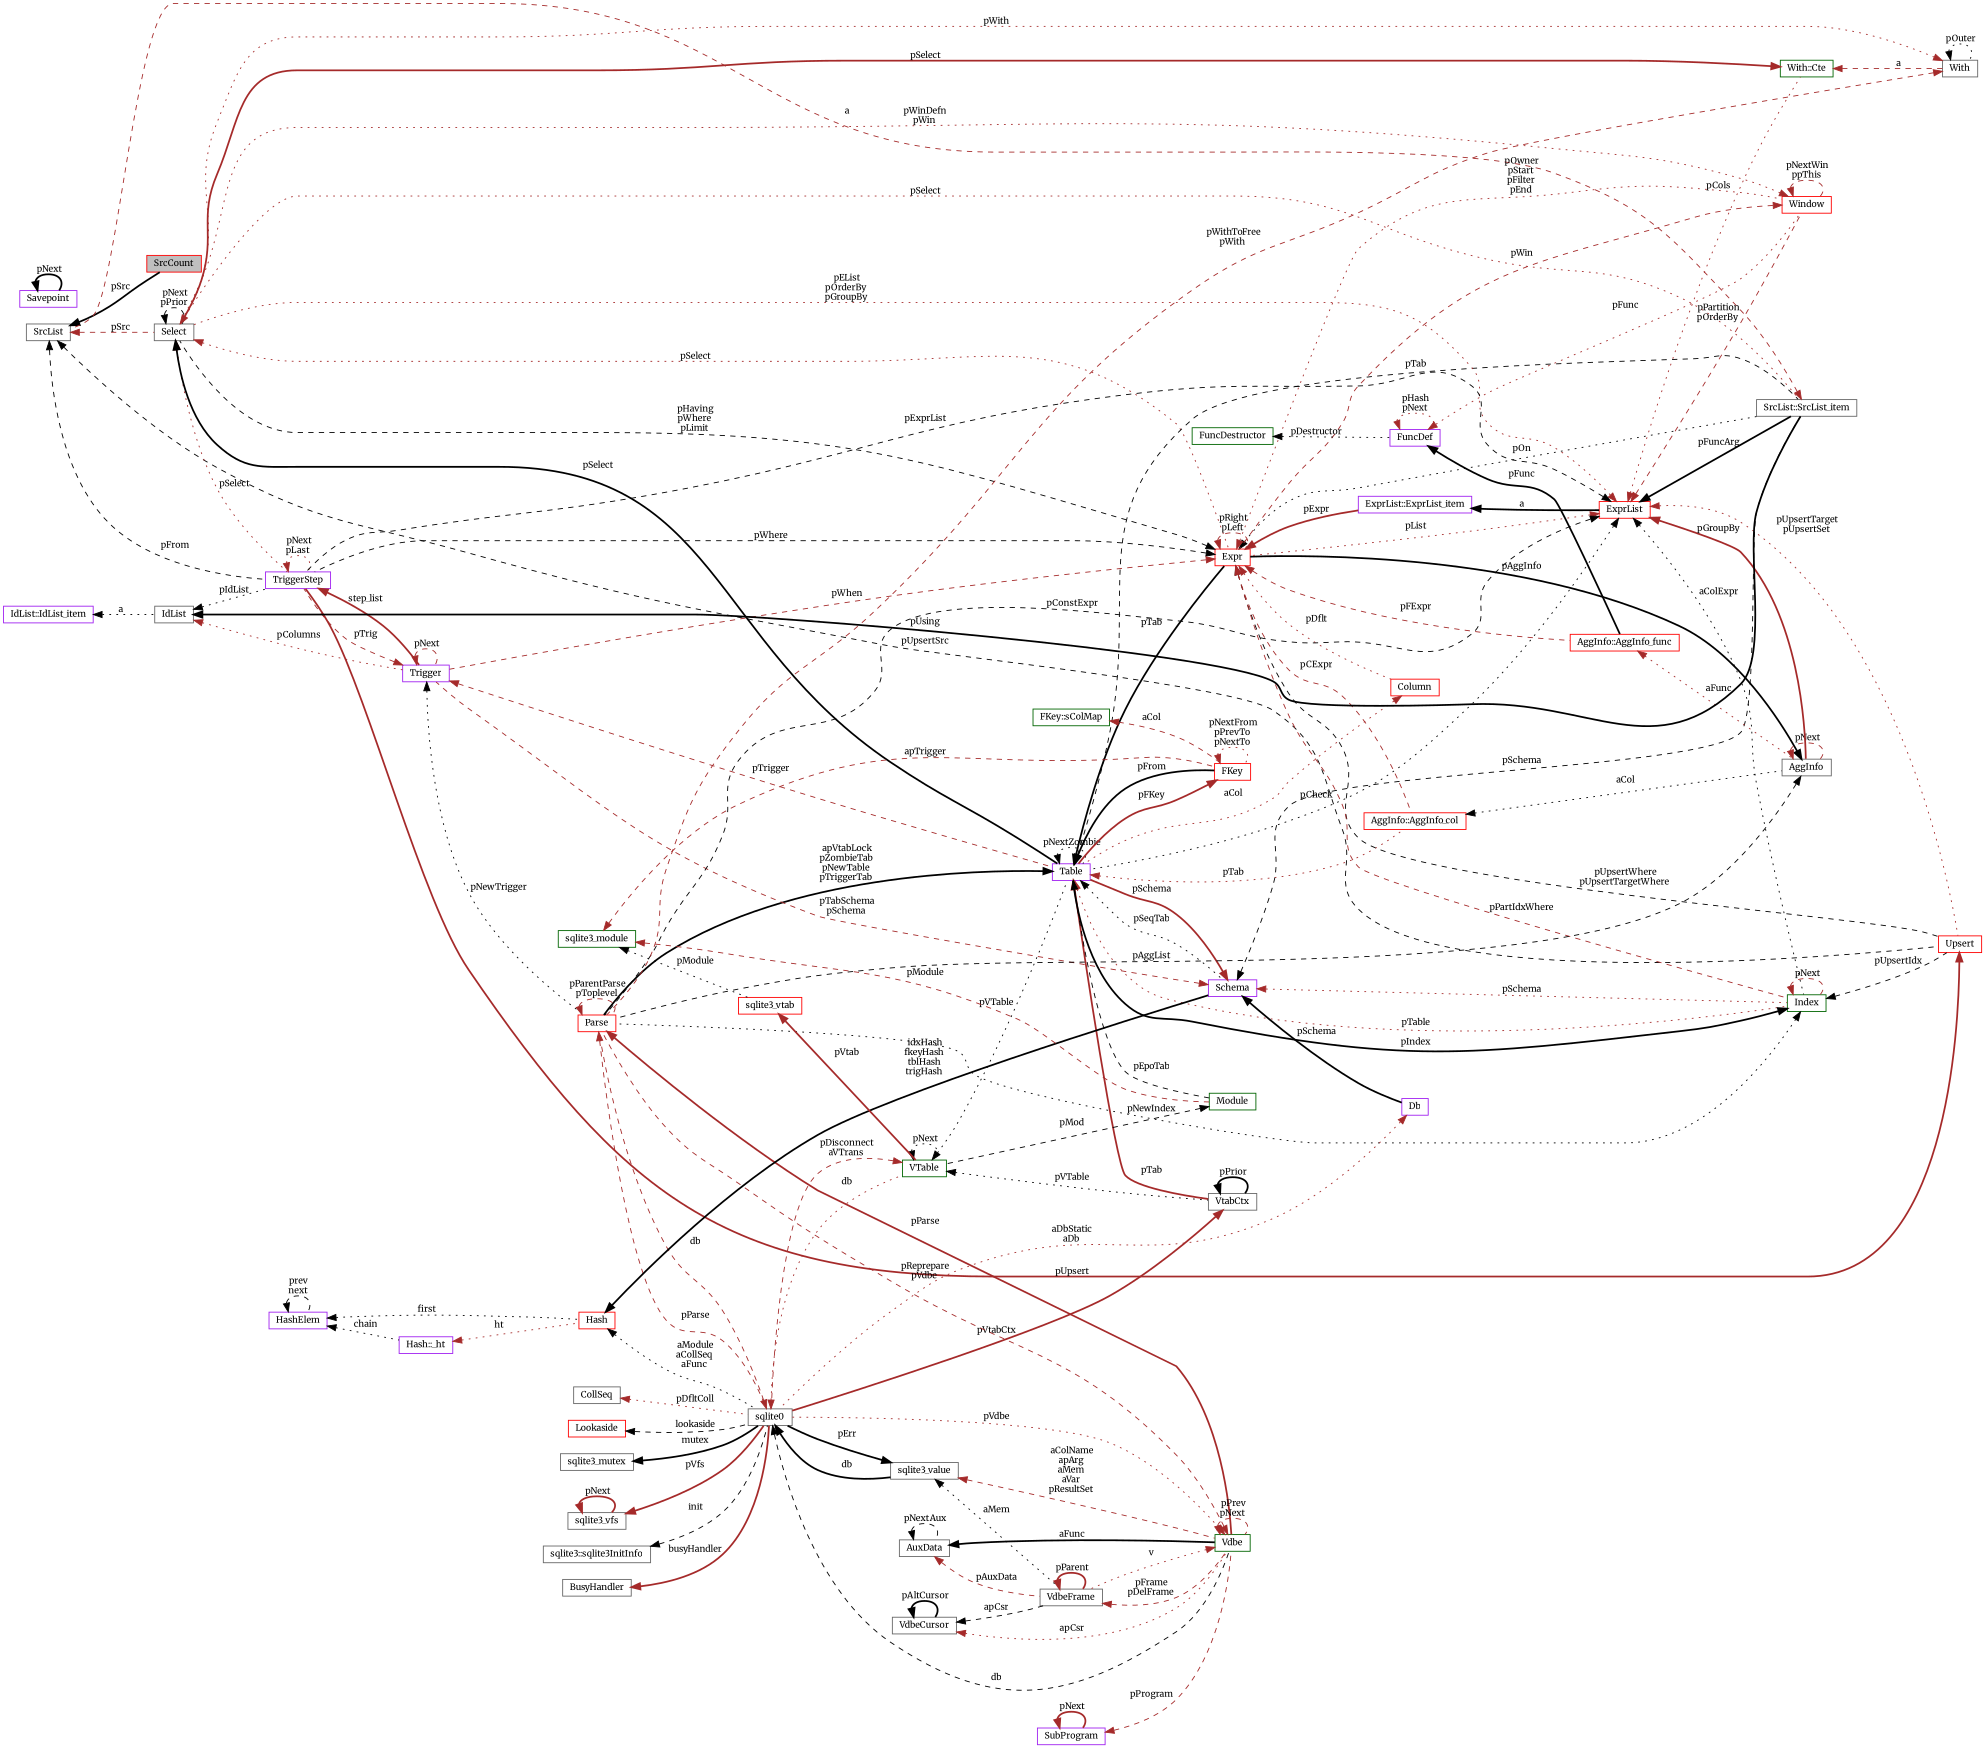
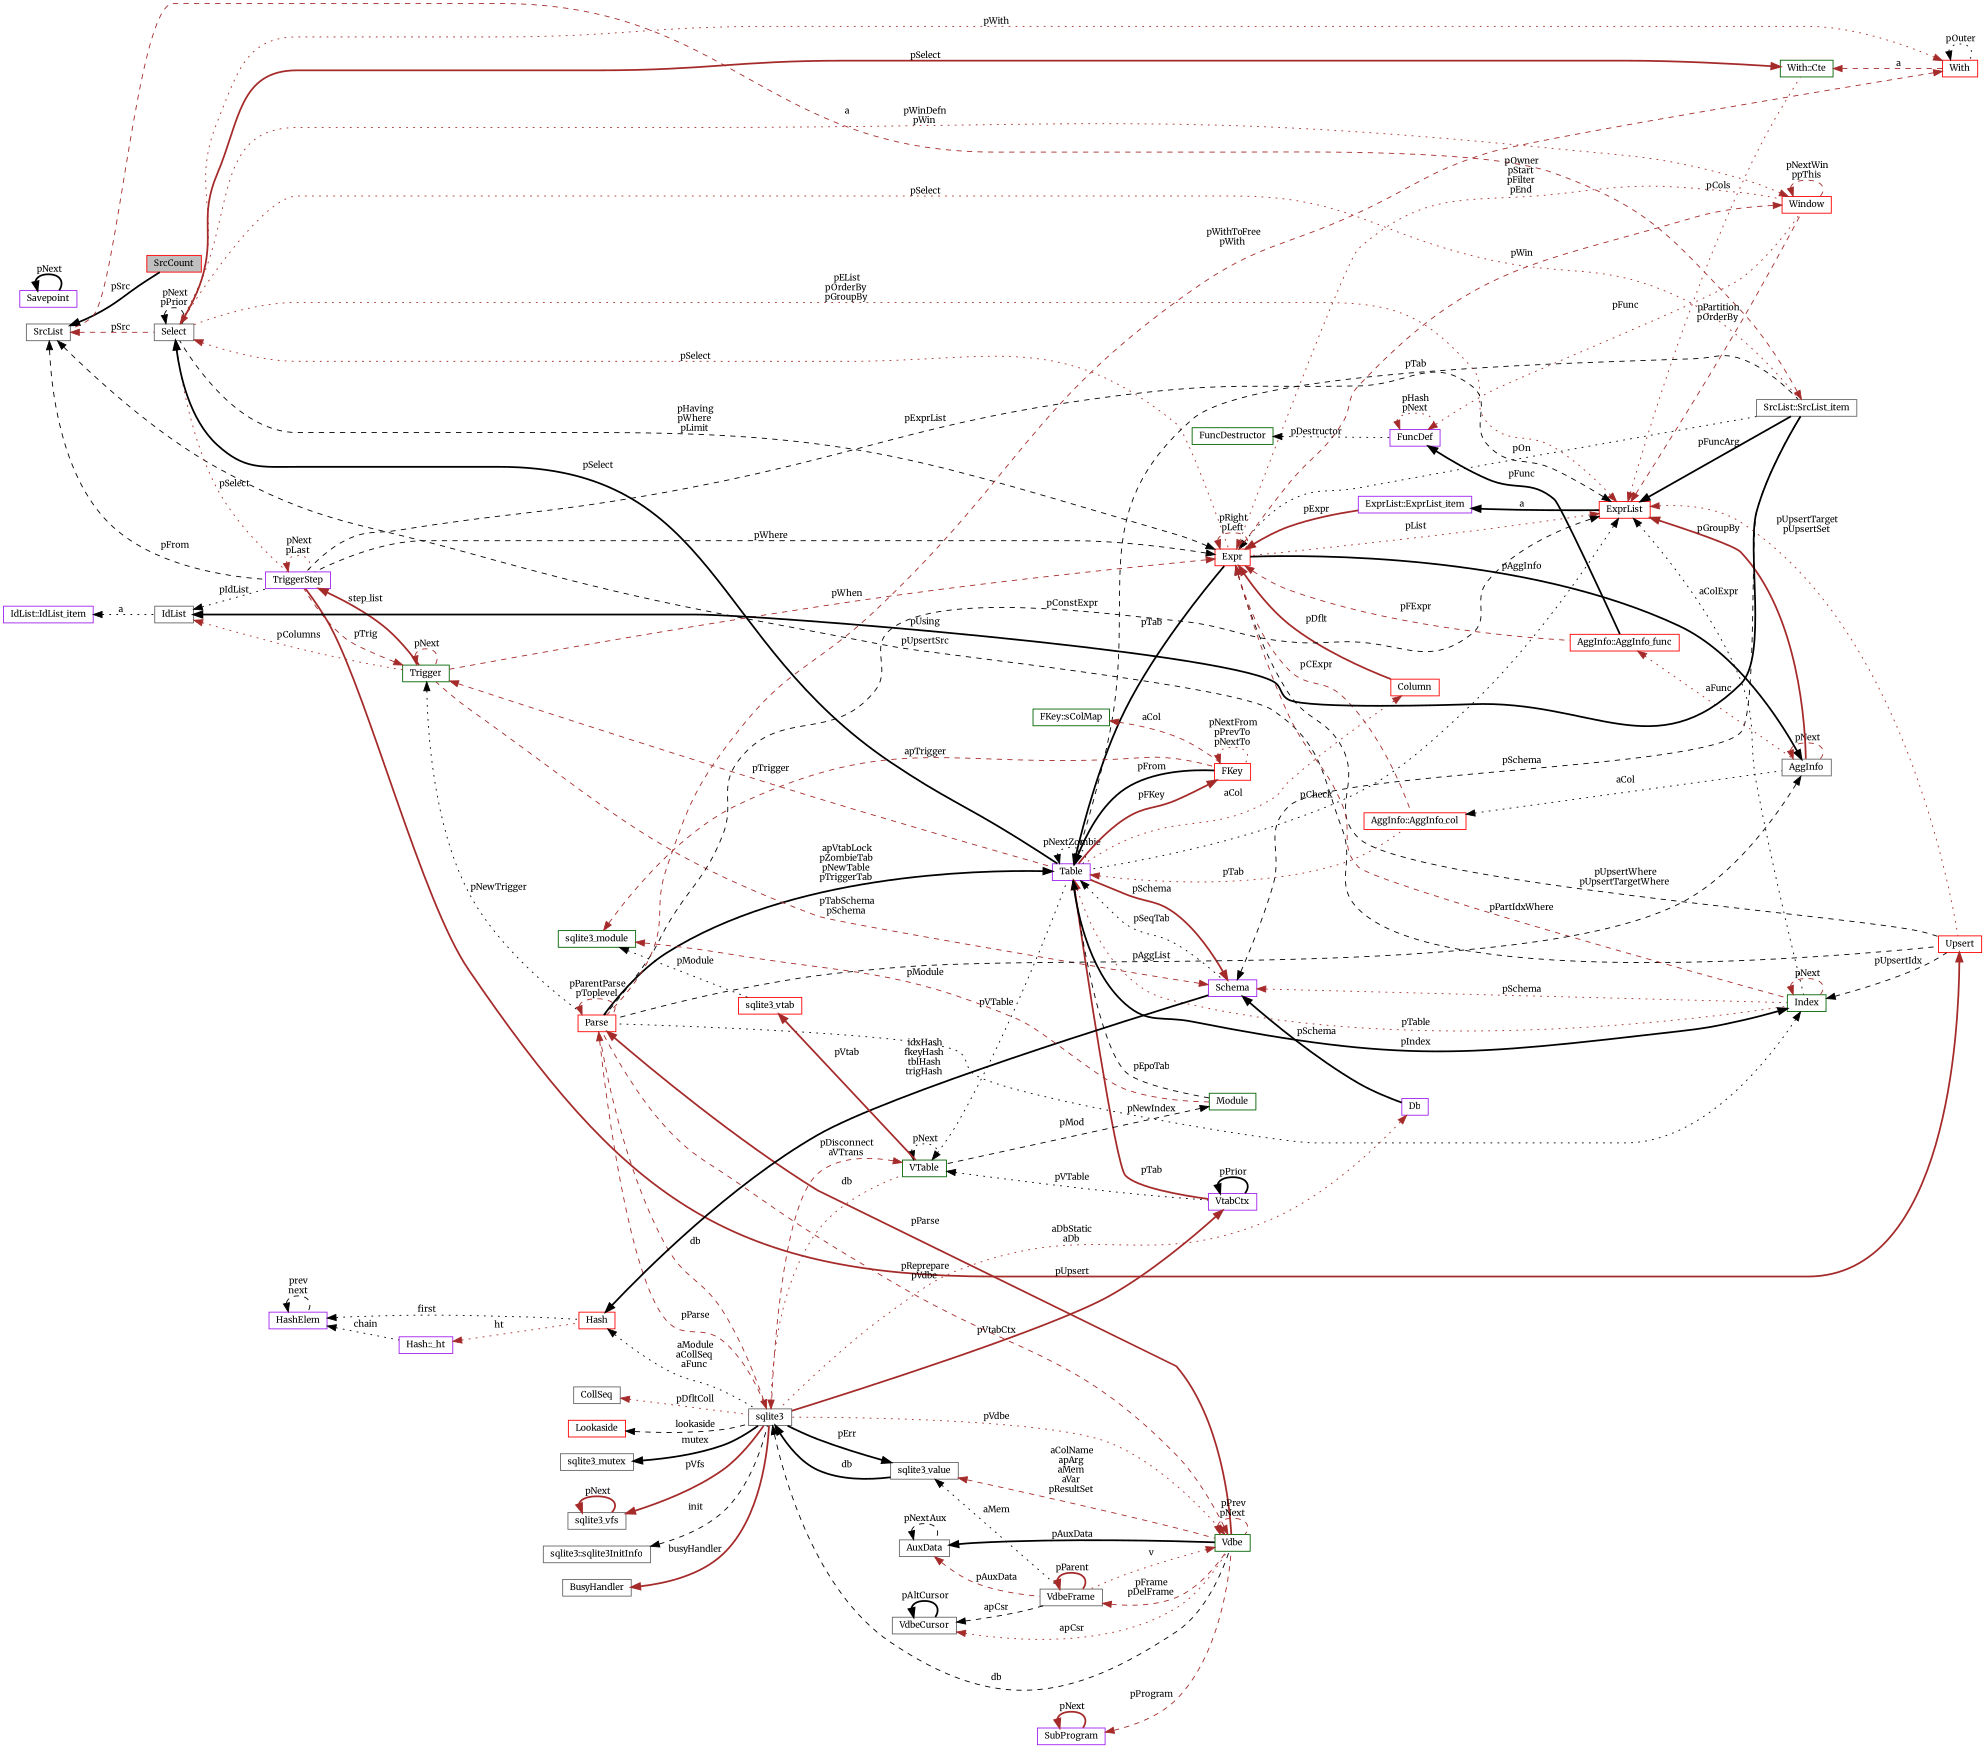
(1960, 69) -> (1960, 69)
(1305, 636) -> (1305, 636)
(426, 673) -> (426, 673)
(1233, 1202) -> (1233, 1202)
(770, 1417) -> (770, 1417)
(1071, 1535) -> (1071, 1535)
